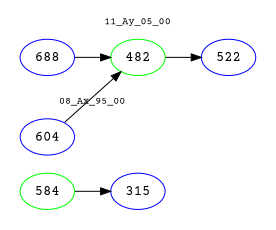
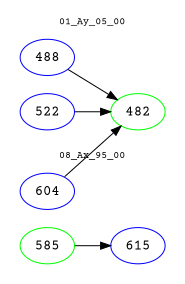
(138, 22) -> (93, 22)
(47, 57) -> (47, 57)
(178, 57) -> (88, 112)
(47, 191) -> (47, 246)
(138, 191) -> (138, 246)
